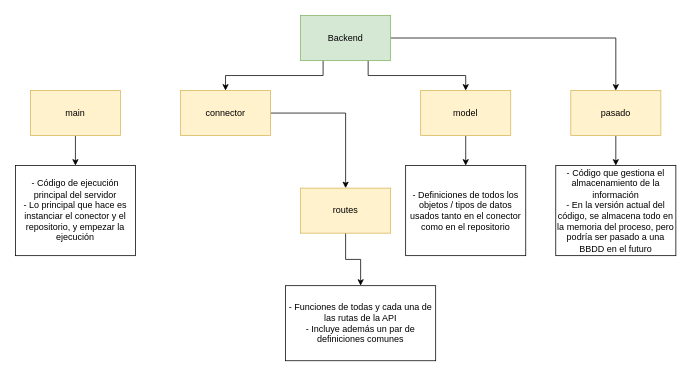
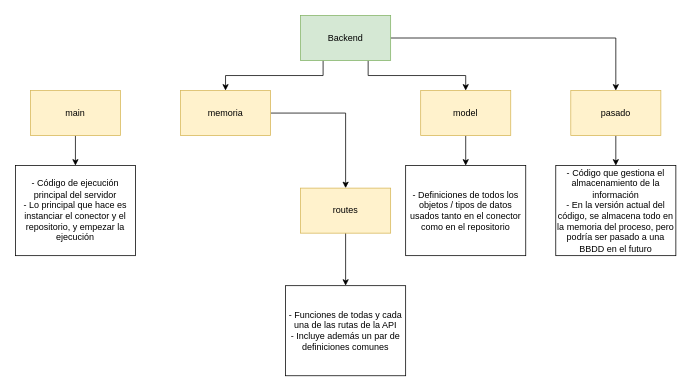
(225, 113) -> (225, 113)
(360, 323) -> (345, 330)
